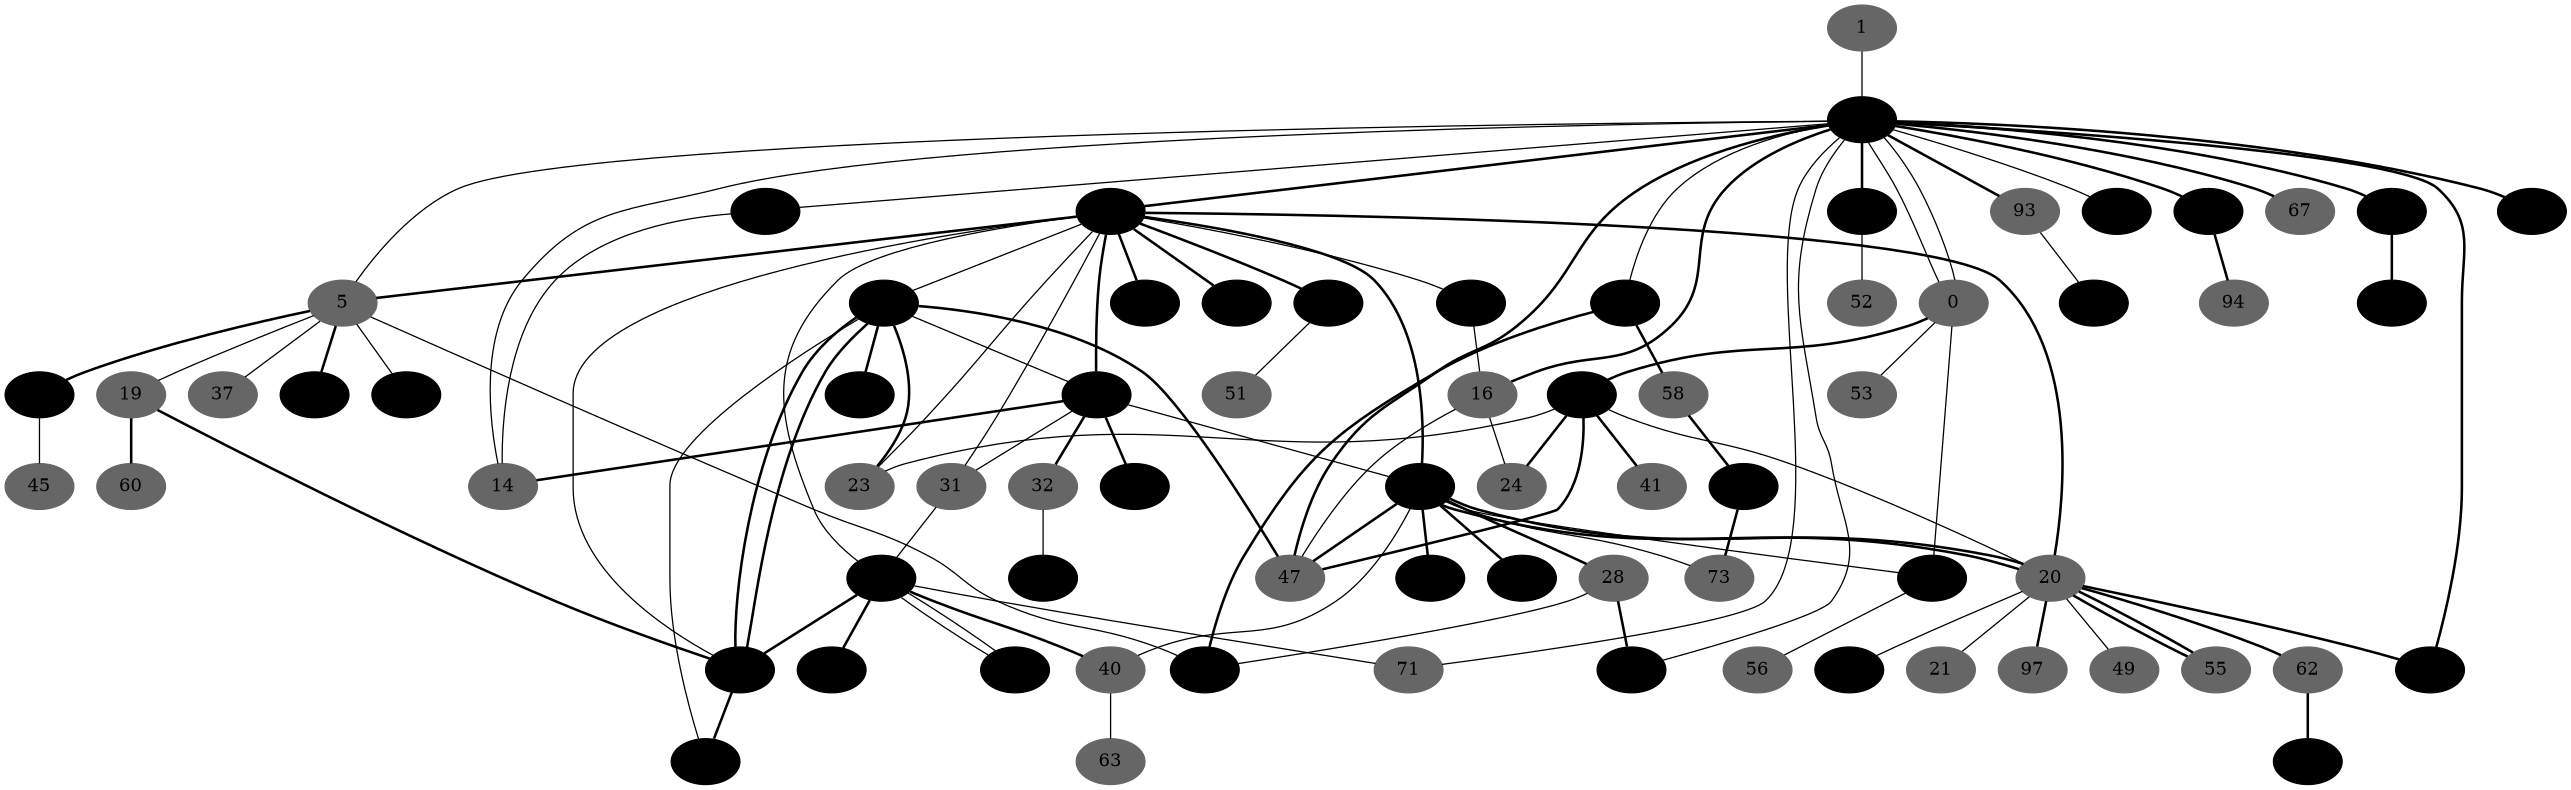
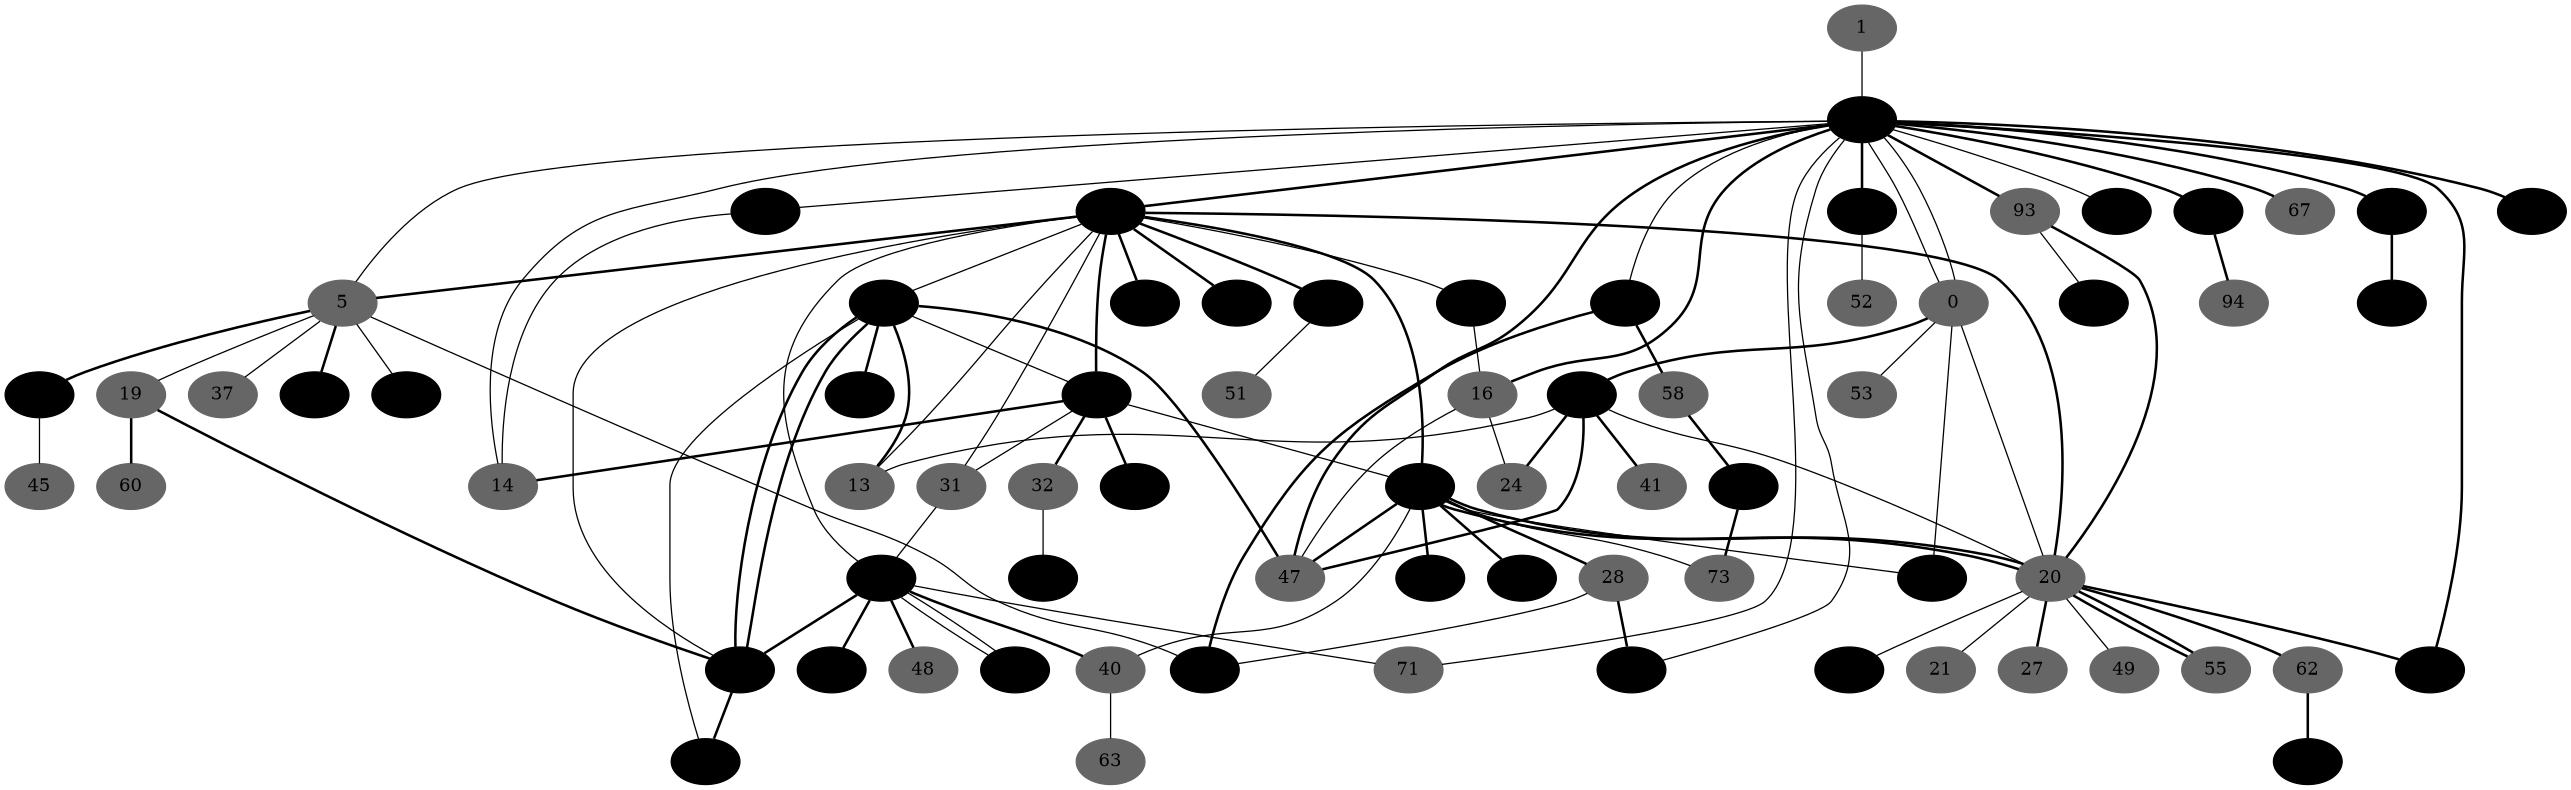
none -> (2154, 377)
none -> (2002, 441)
(860, 487) -> (860, 487)
none -> (923, 670)
(1758, 670) -> none
(2033, 670) -> (2033, 670)
